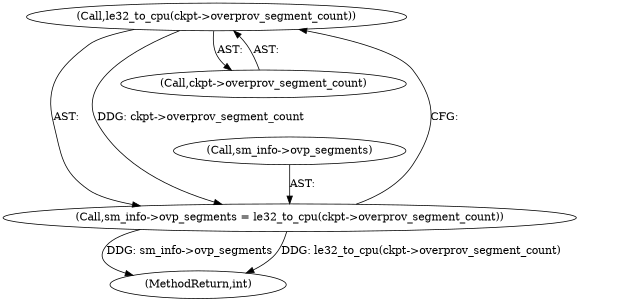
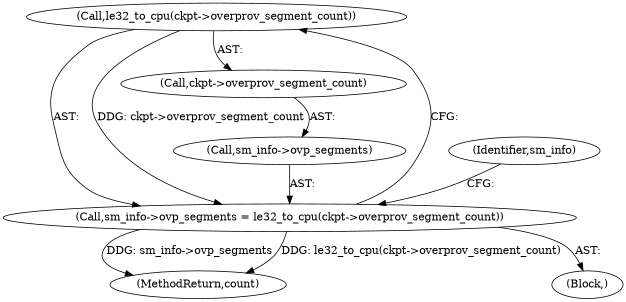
(251, 52) -> (307, 112)
none -> (524, 151)
(198, 285) -> (198, 285)
none -> (587, 285)
